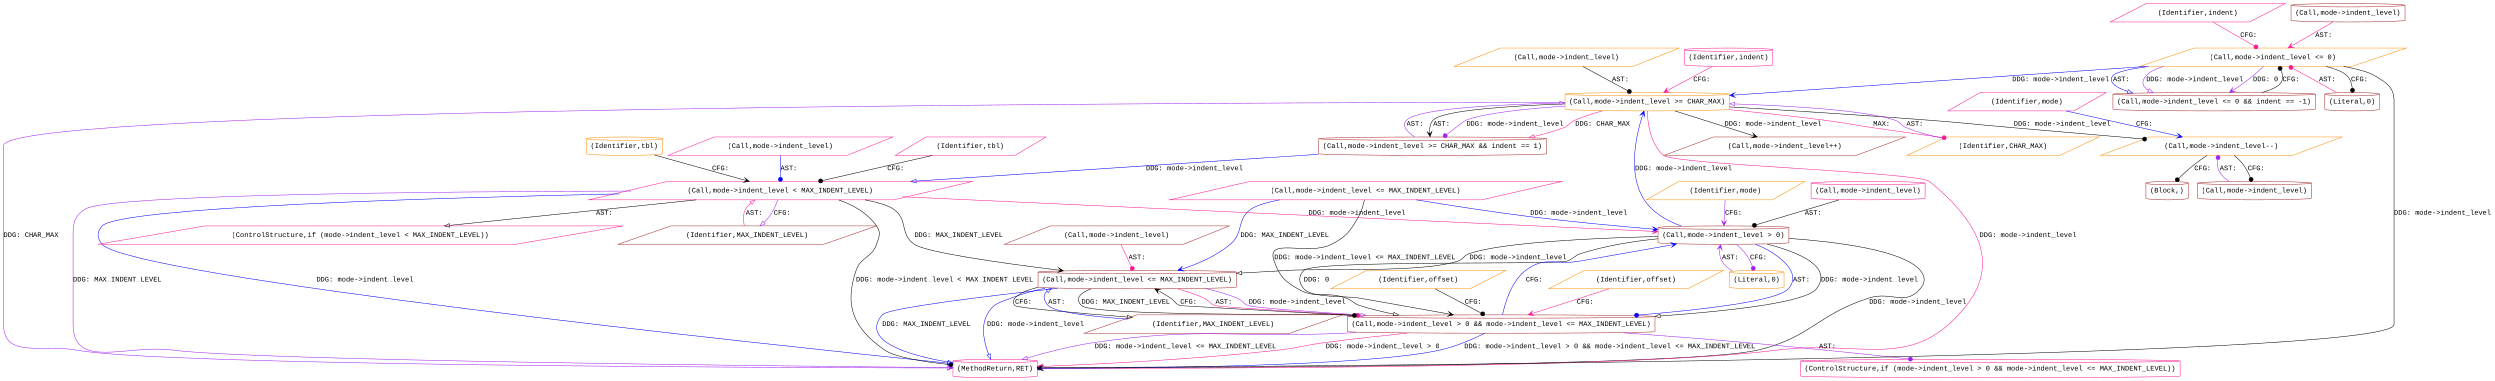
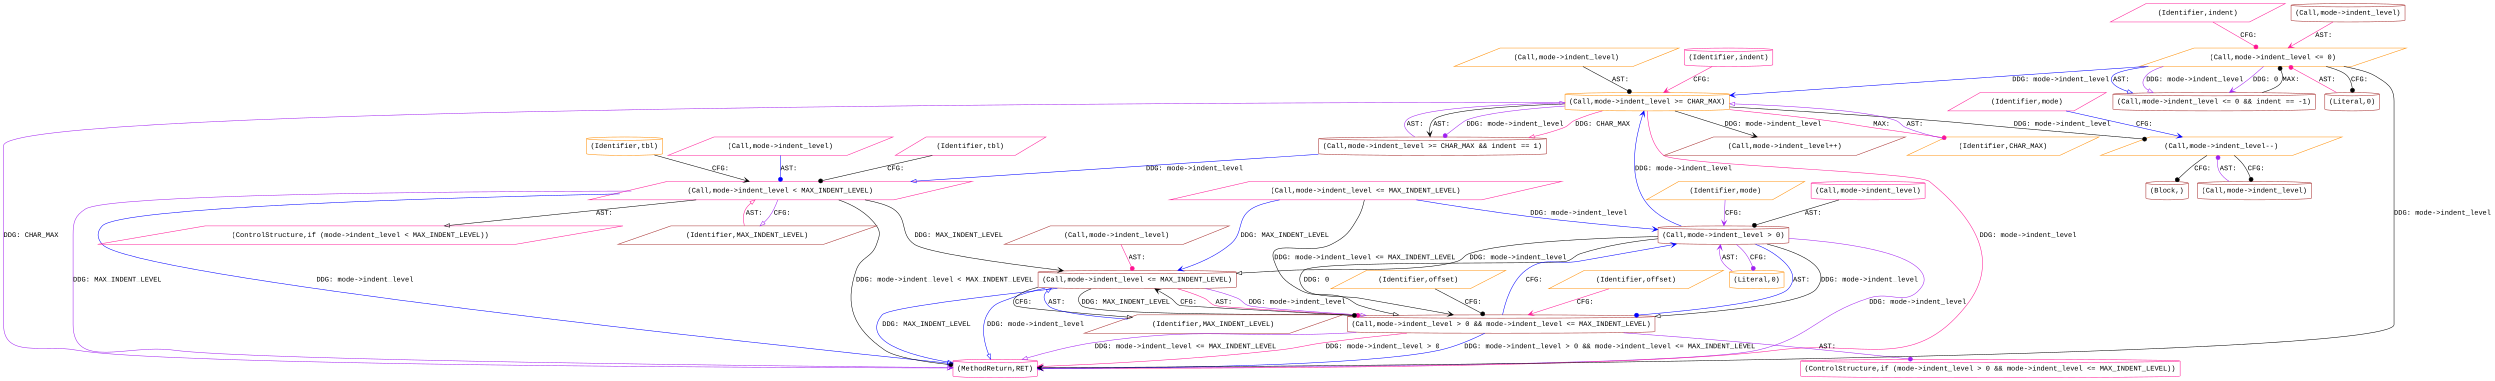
(2293, 79) -> (2293, 79)
(1278, 214) -> none
(1801, 334) -> (1801, 334)
